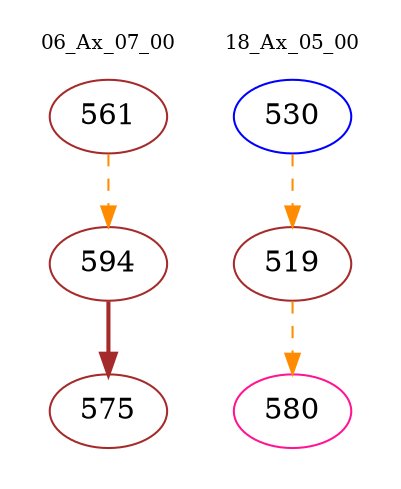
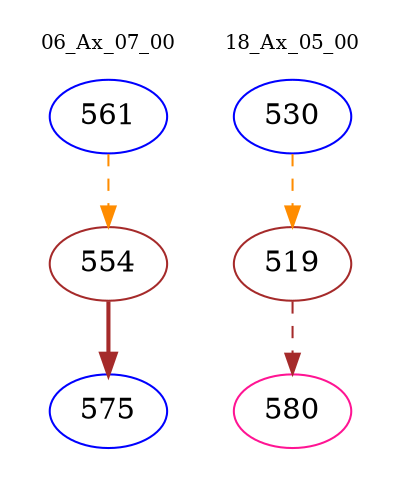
(108, 117) -> (108, 117)
(108, 264) -> (108, 264)
(293, 328) -> (293, 328)
(108, 411) -> (108, 411)
